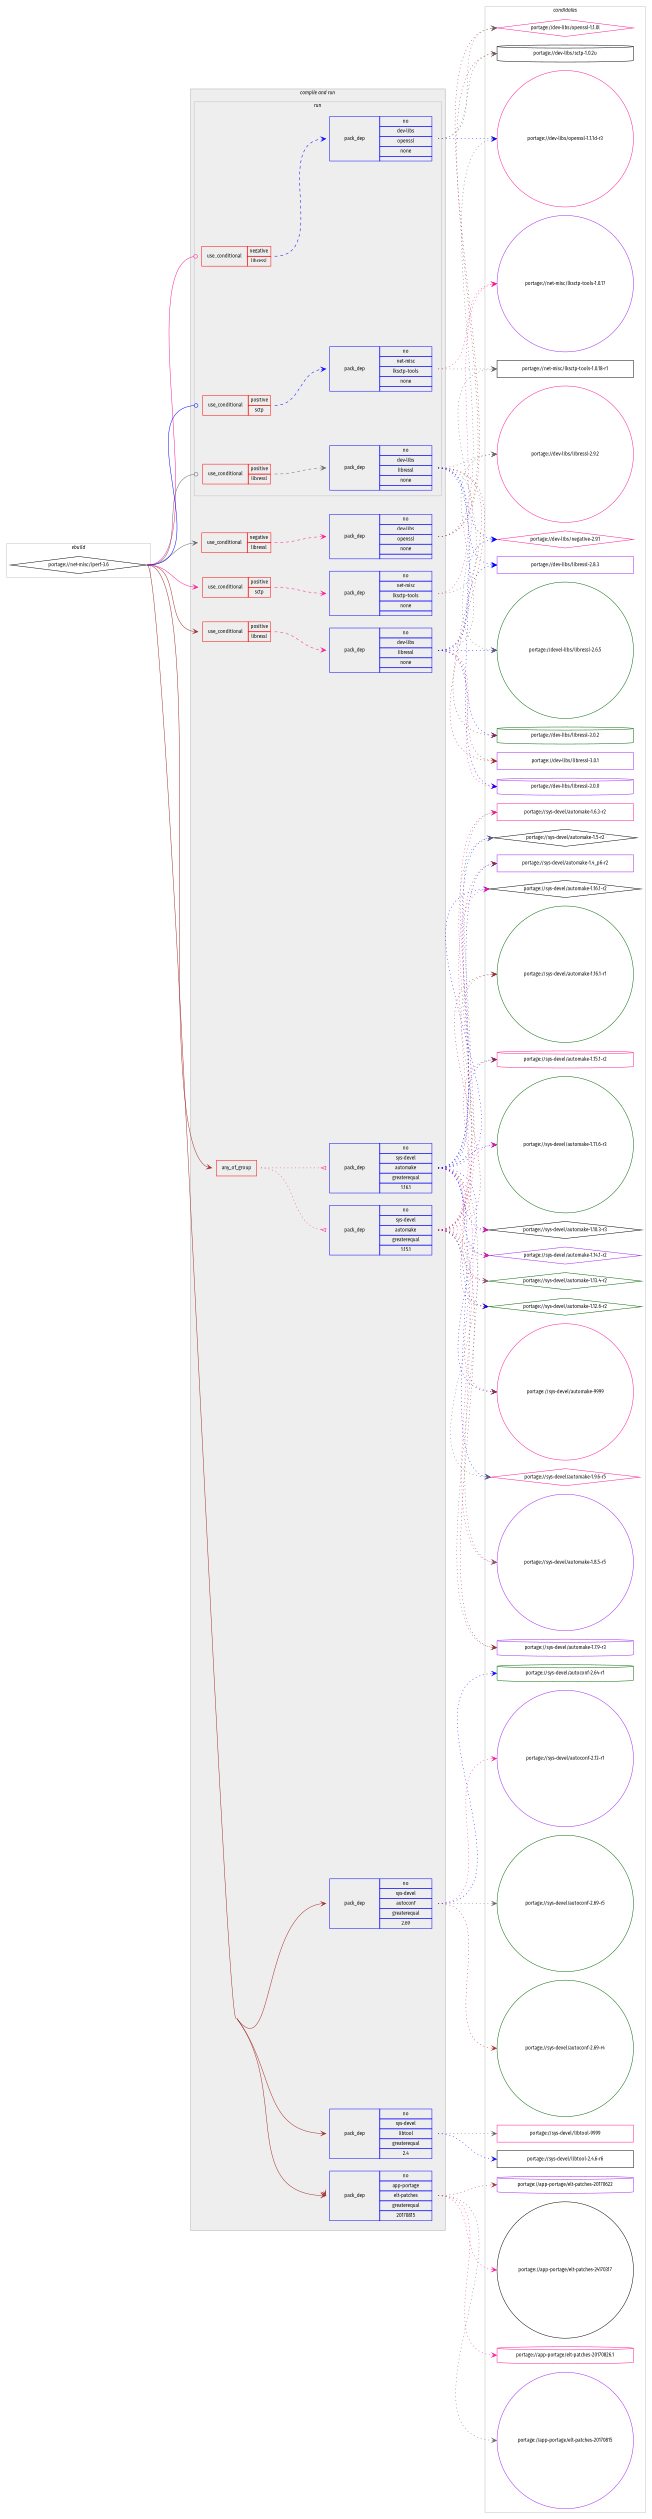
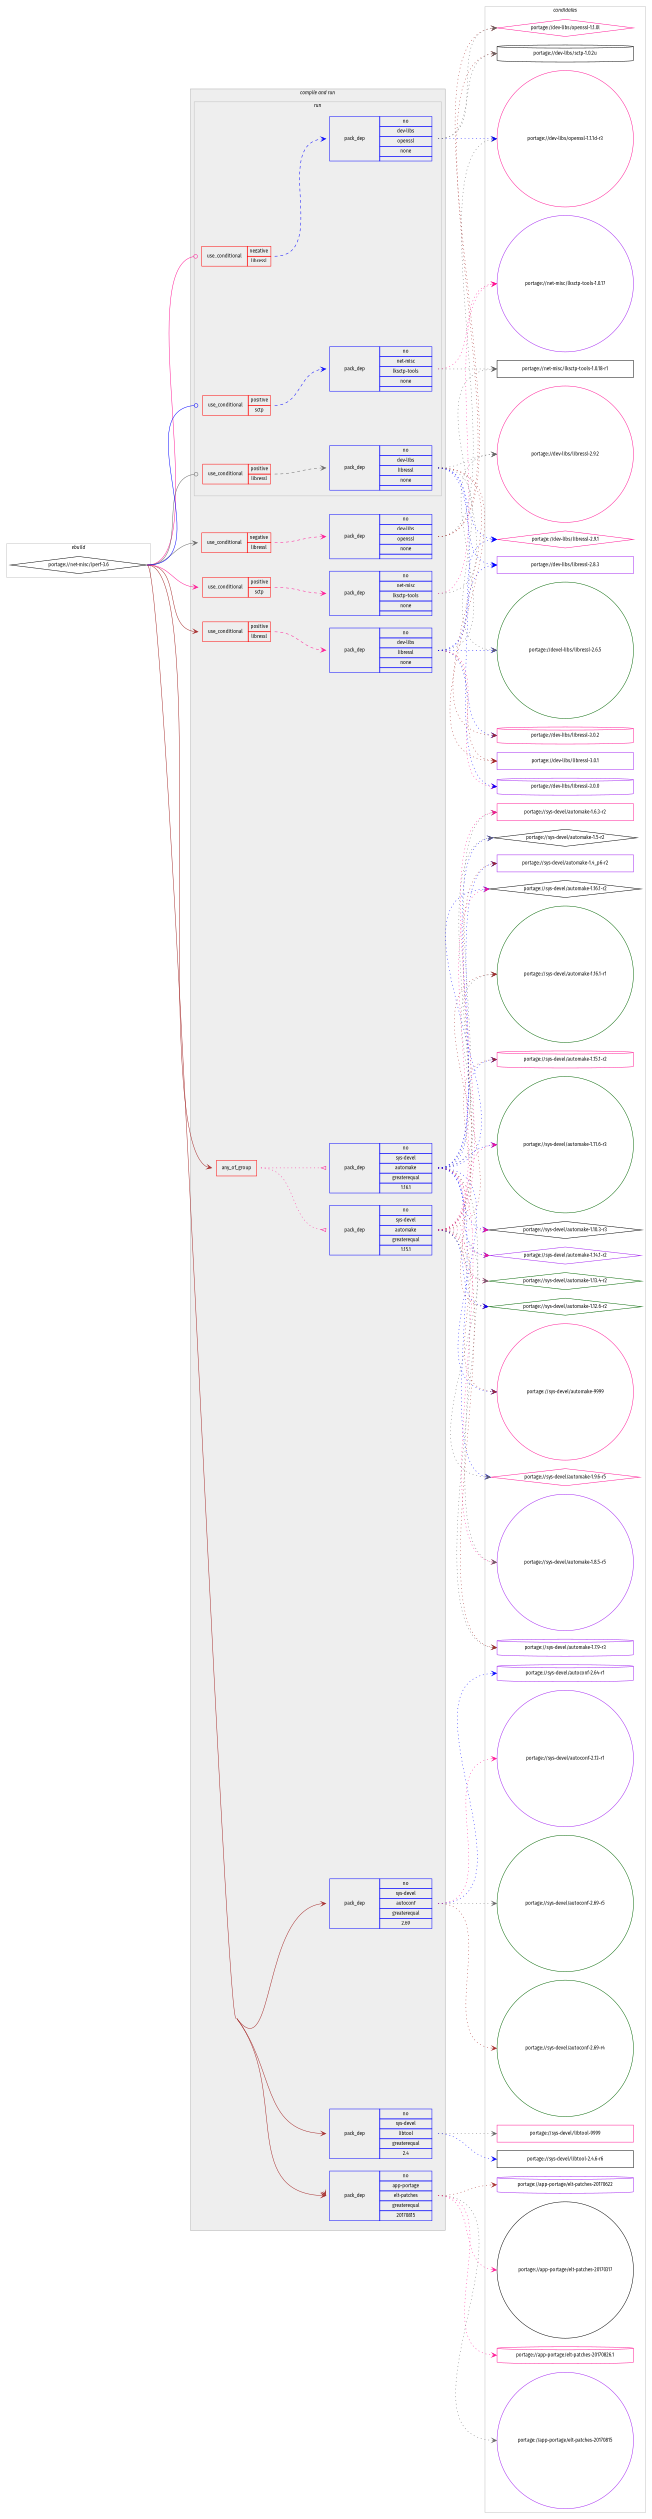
(565, 539) -> (565, 539)
(565, 736) -> (565, 736)
(565, 1673) -> (565, 1673)
(565, 2270) -> (565, 2270)
